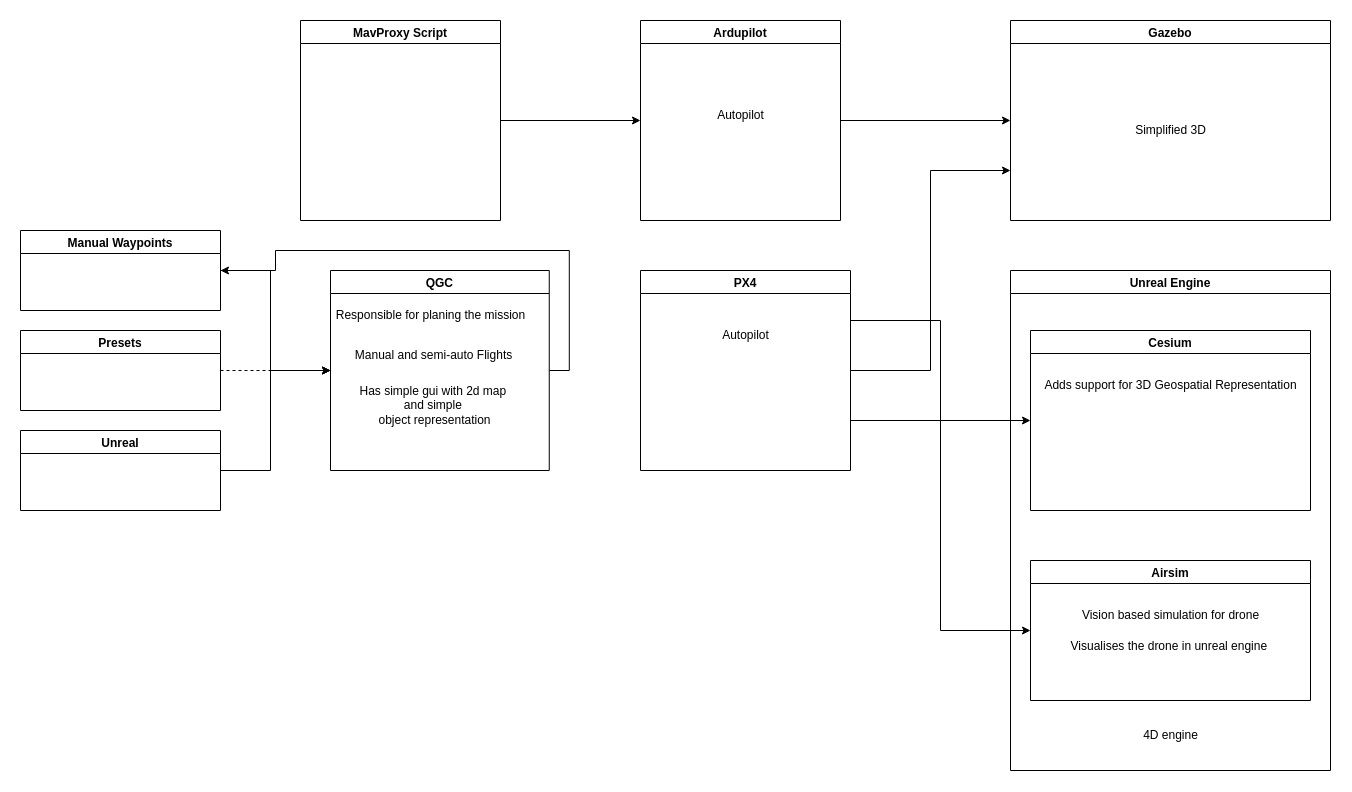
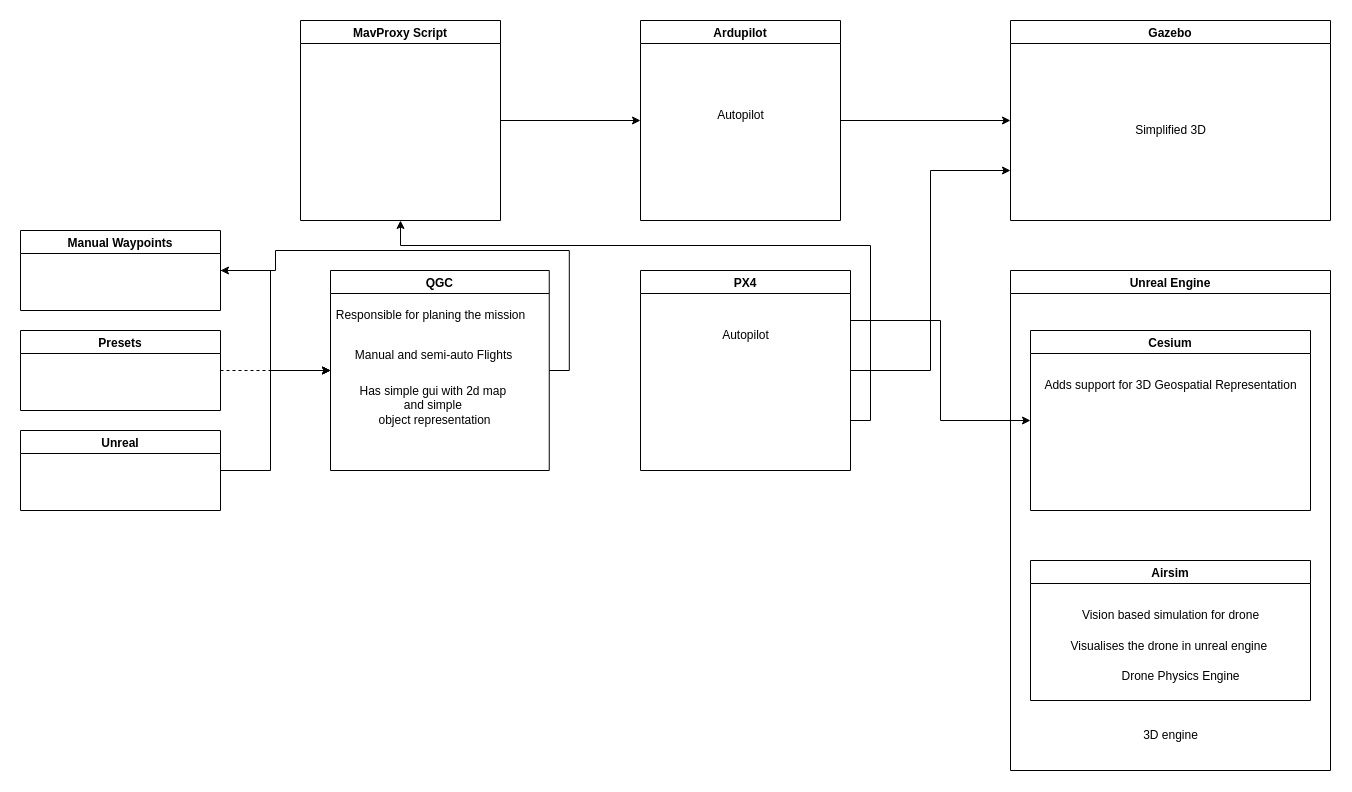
(941, 531) -> (716, 246)
none -> (1181, 677)
(1171, 736) -> (1171, 736)
